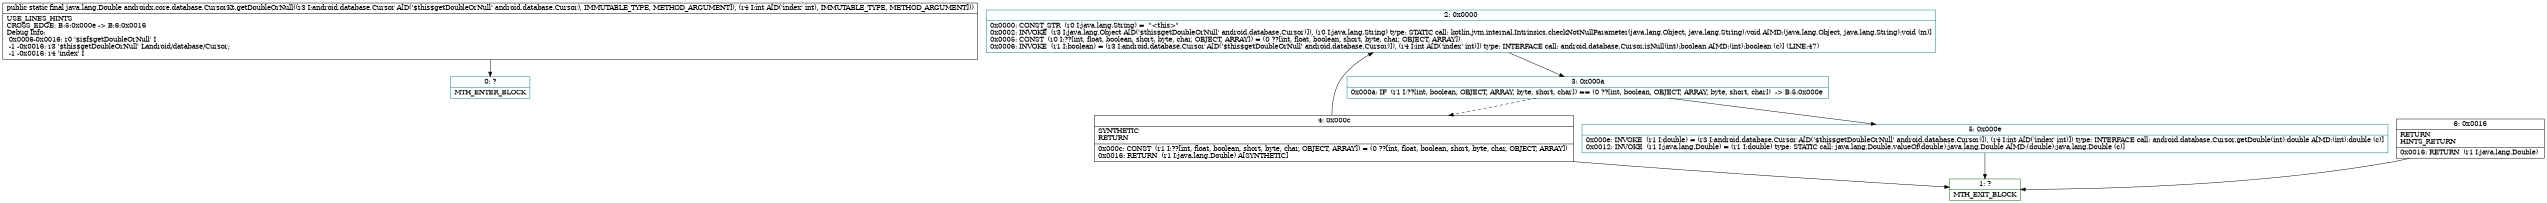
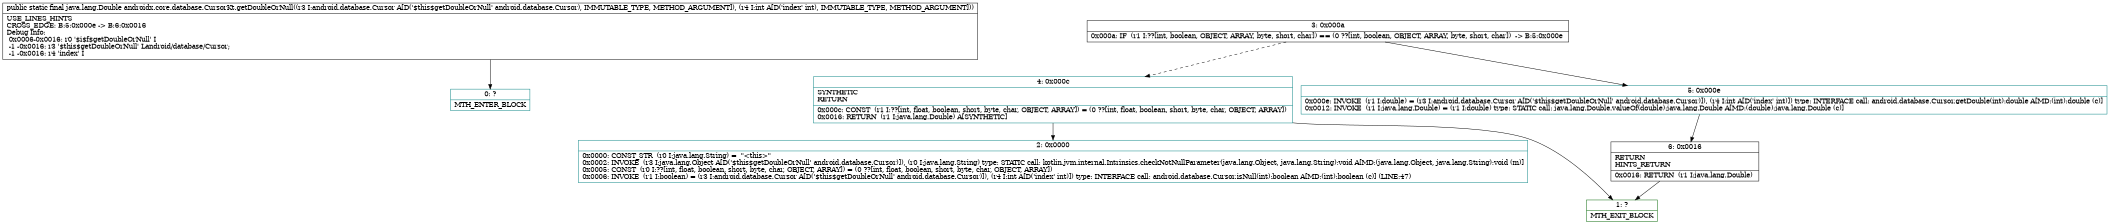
(1534, 64) -> none
(1588, 88) -> (1328, 31)
(1334, 139) -> (1053, 100)
(1985, 164) -> (1696, 126)
